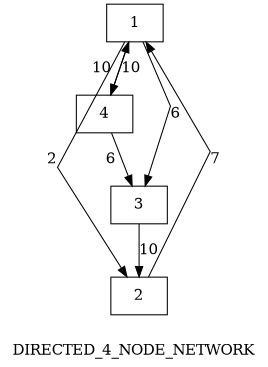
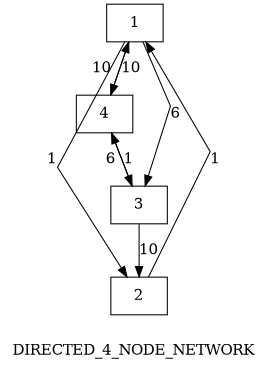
(52, 159) -> (52, 159)
(215, 159) -> (215, 159)
none -> (124, 165)
